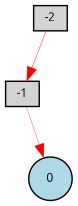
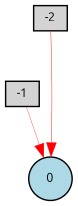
(39, 49) -> (52, 87)
